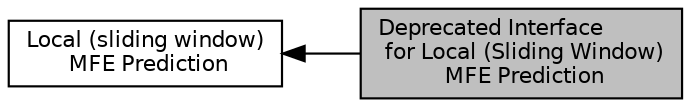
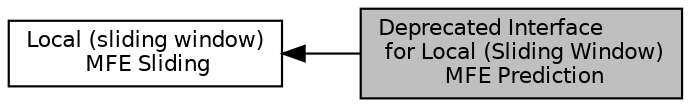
(145, 54) -> (145, 54)
